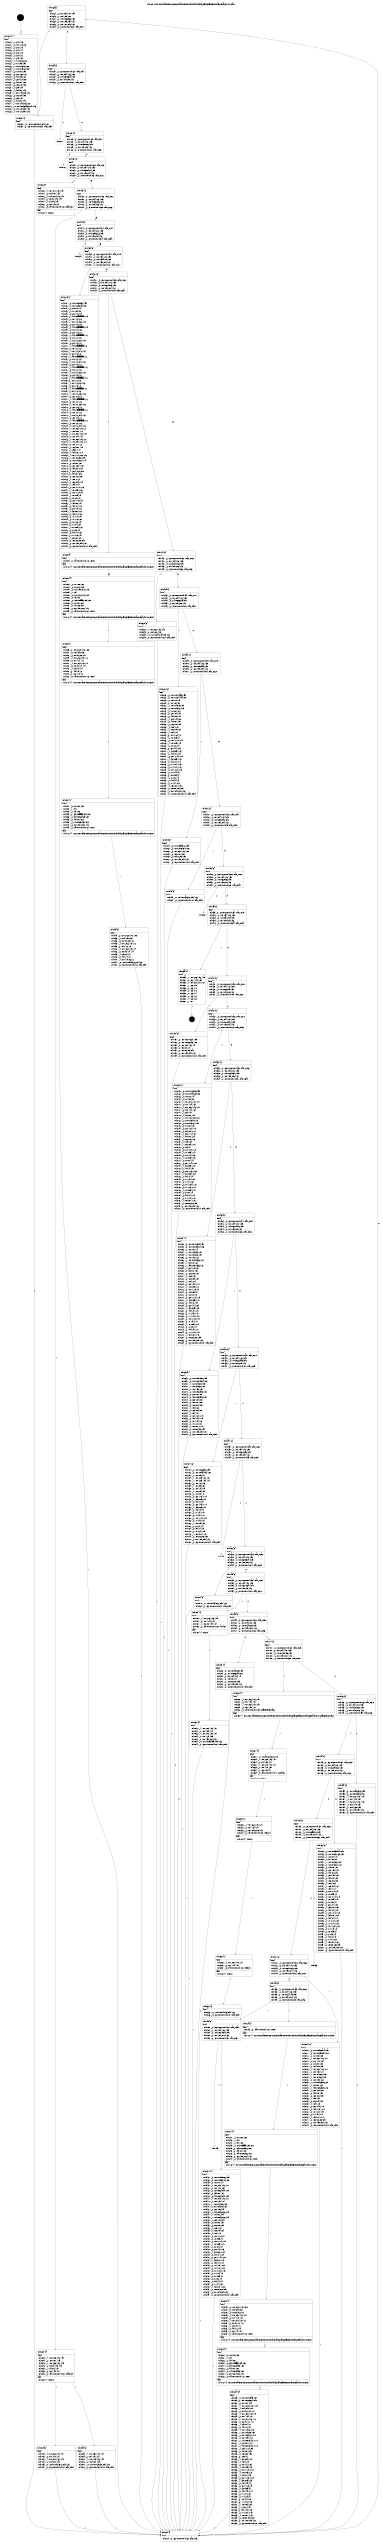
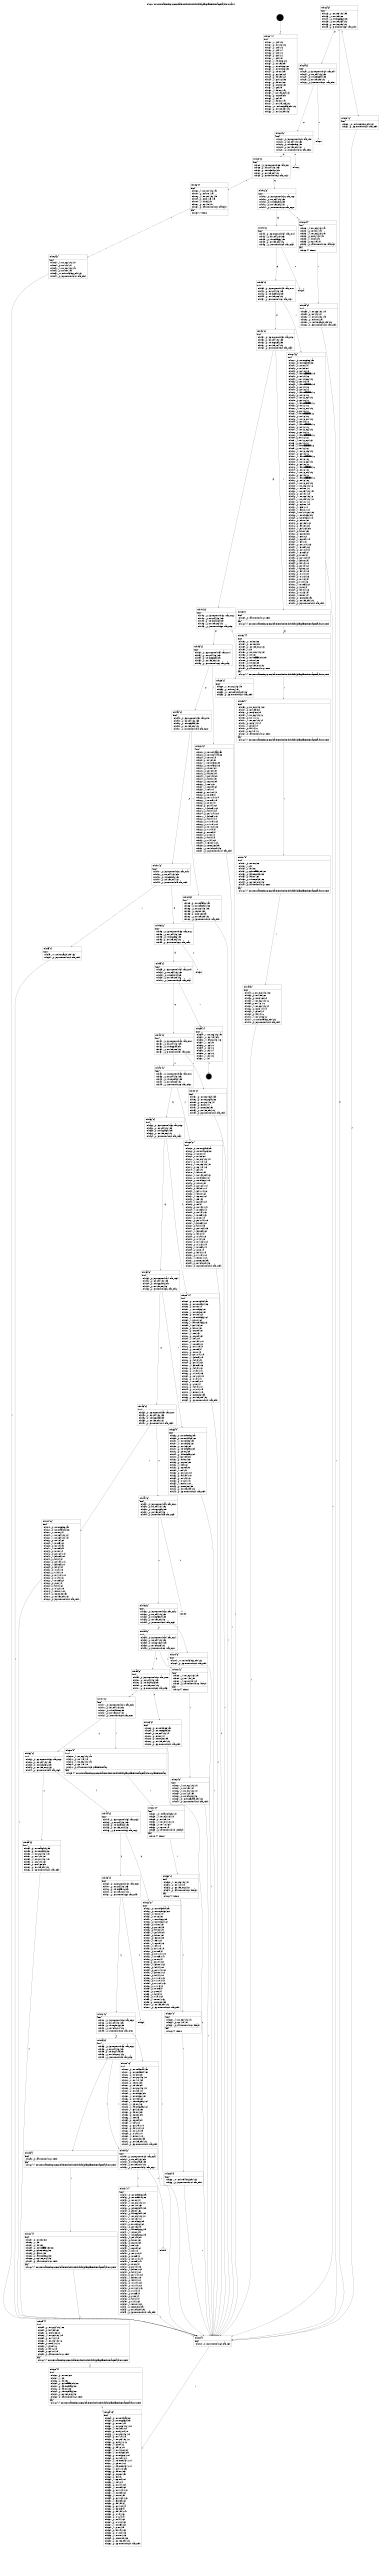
(56, 2414) -> (139, 233)
(217, 2526) -> (176, 2397)
